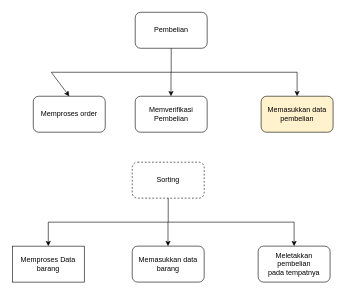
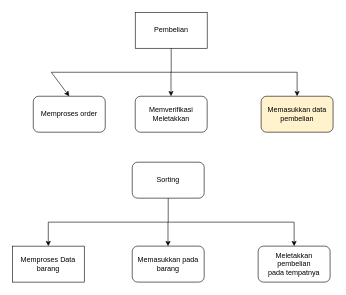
(171, 30) -> (171, 30)
(171, 114) -> (171, 114)
(168, 180) -> (168, 180)
(168, 264) -> (168, 264)
